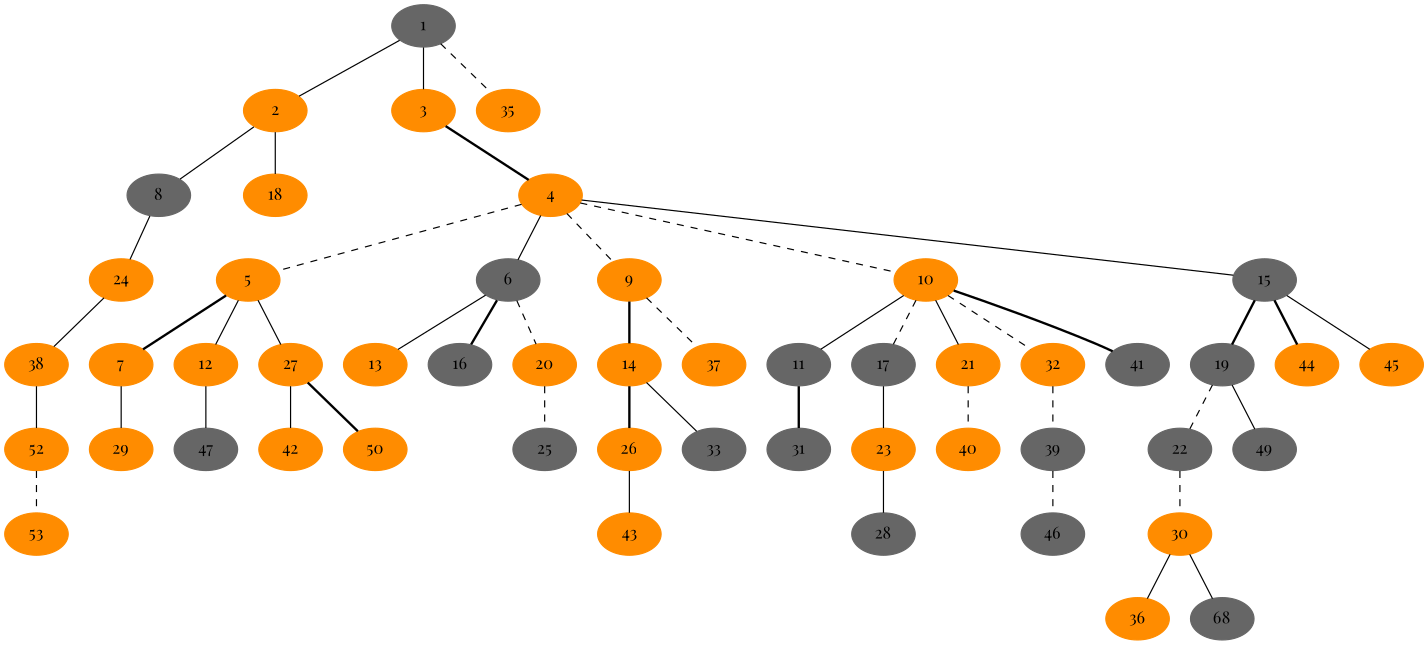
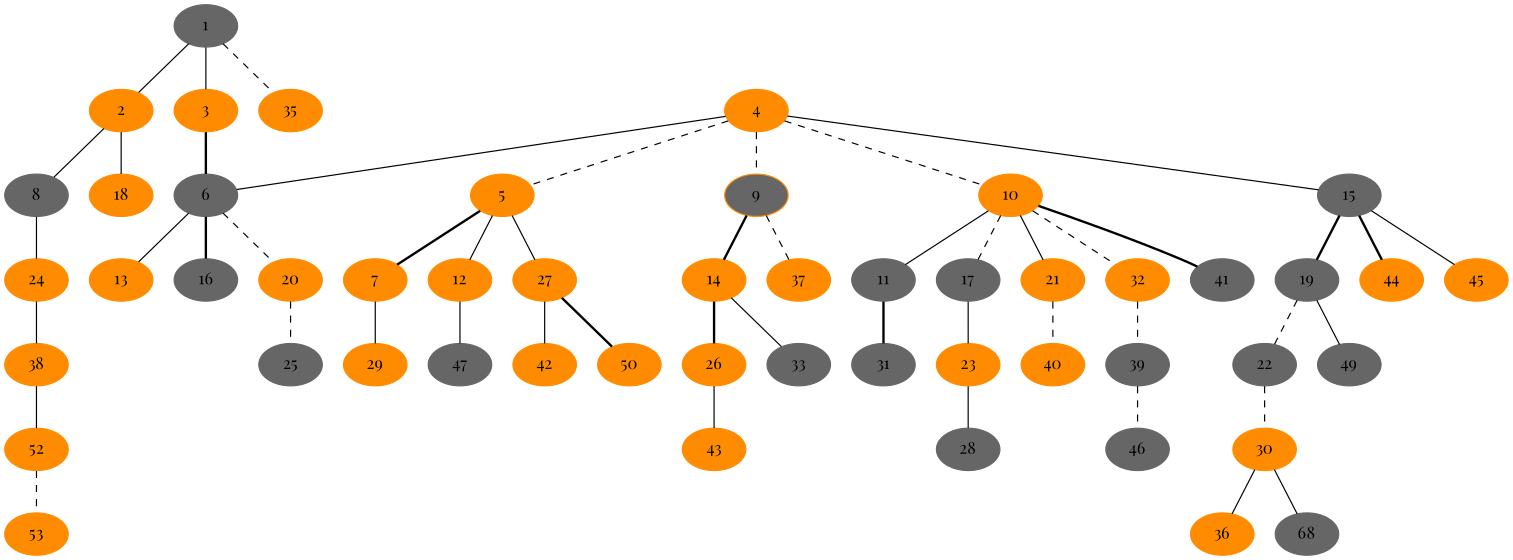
(487, 153) -> (206, 153)
(629, 280) -> (756, 195)
